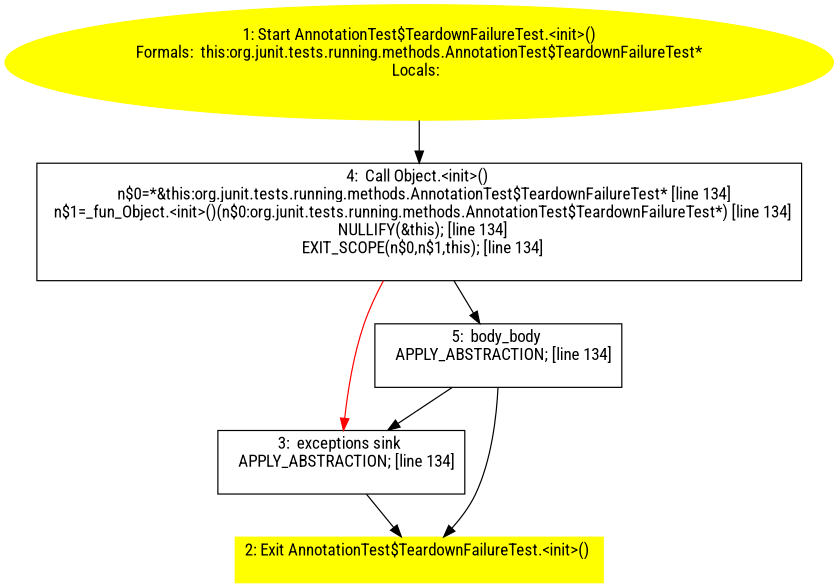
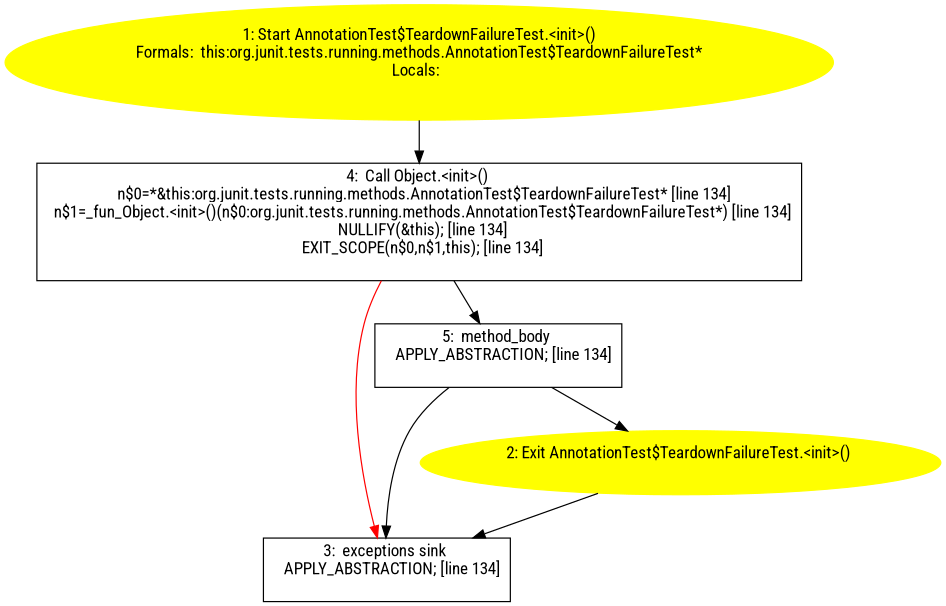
(498, 356) -> (498, 356)
(380, 511) -> (541, 514)
(419, 560) -> (681, 463)
